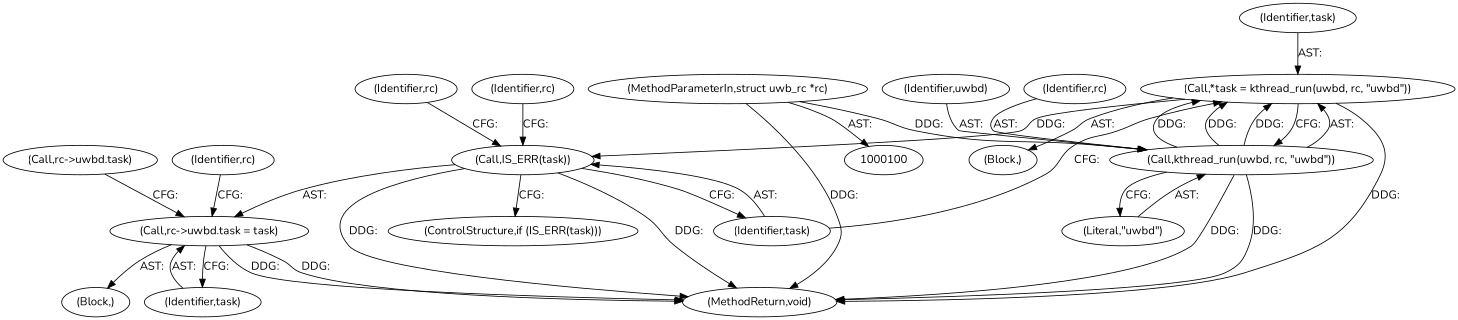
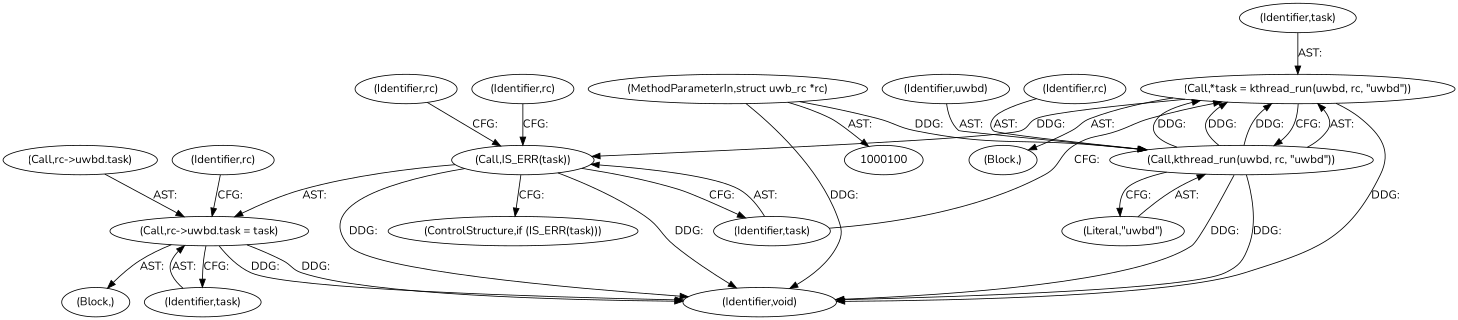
(167, 196) -> (167, 196)
(760, 302) -> (760, 302)
